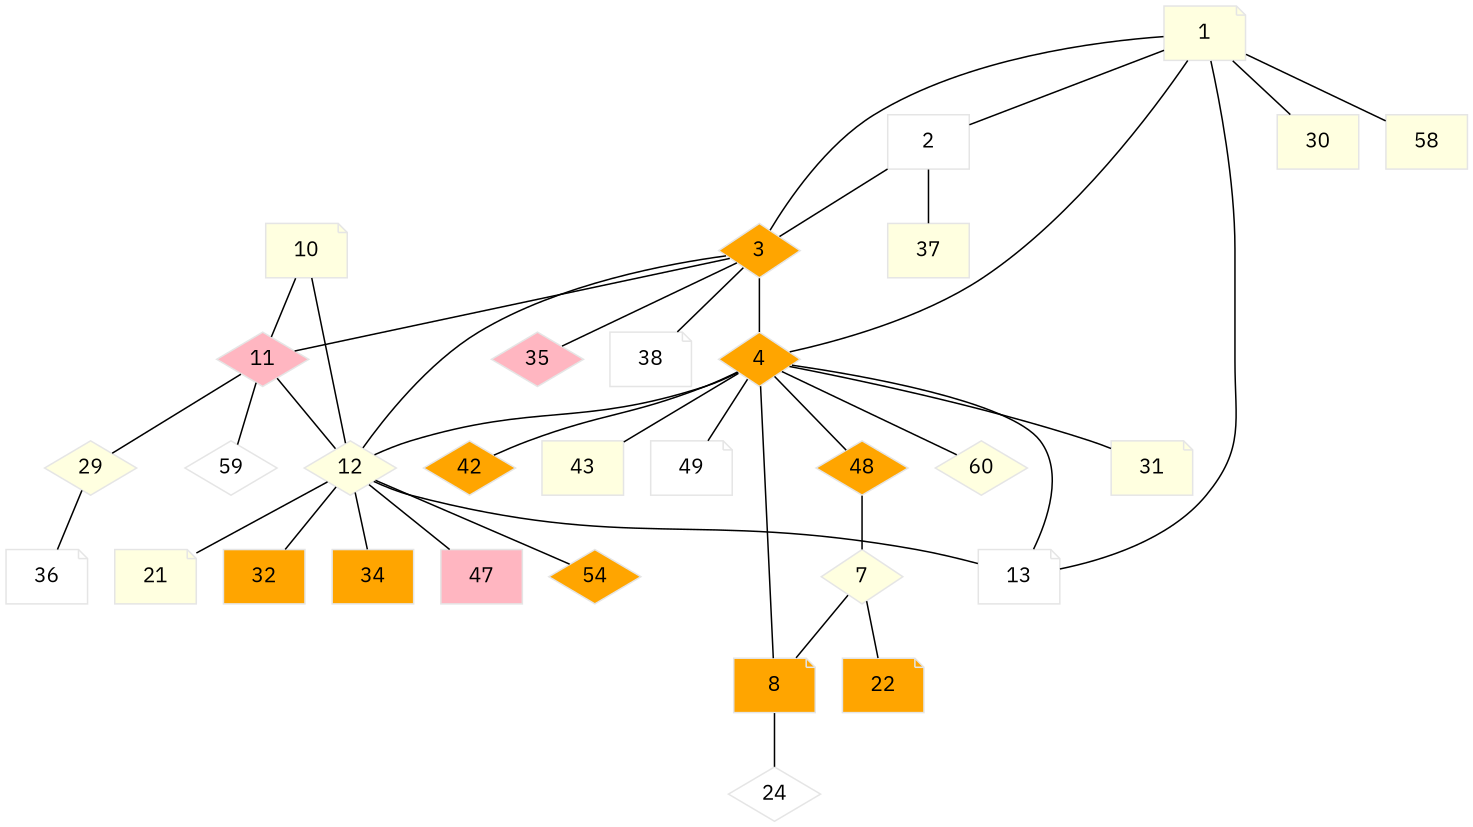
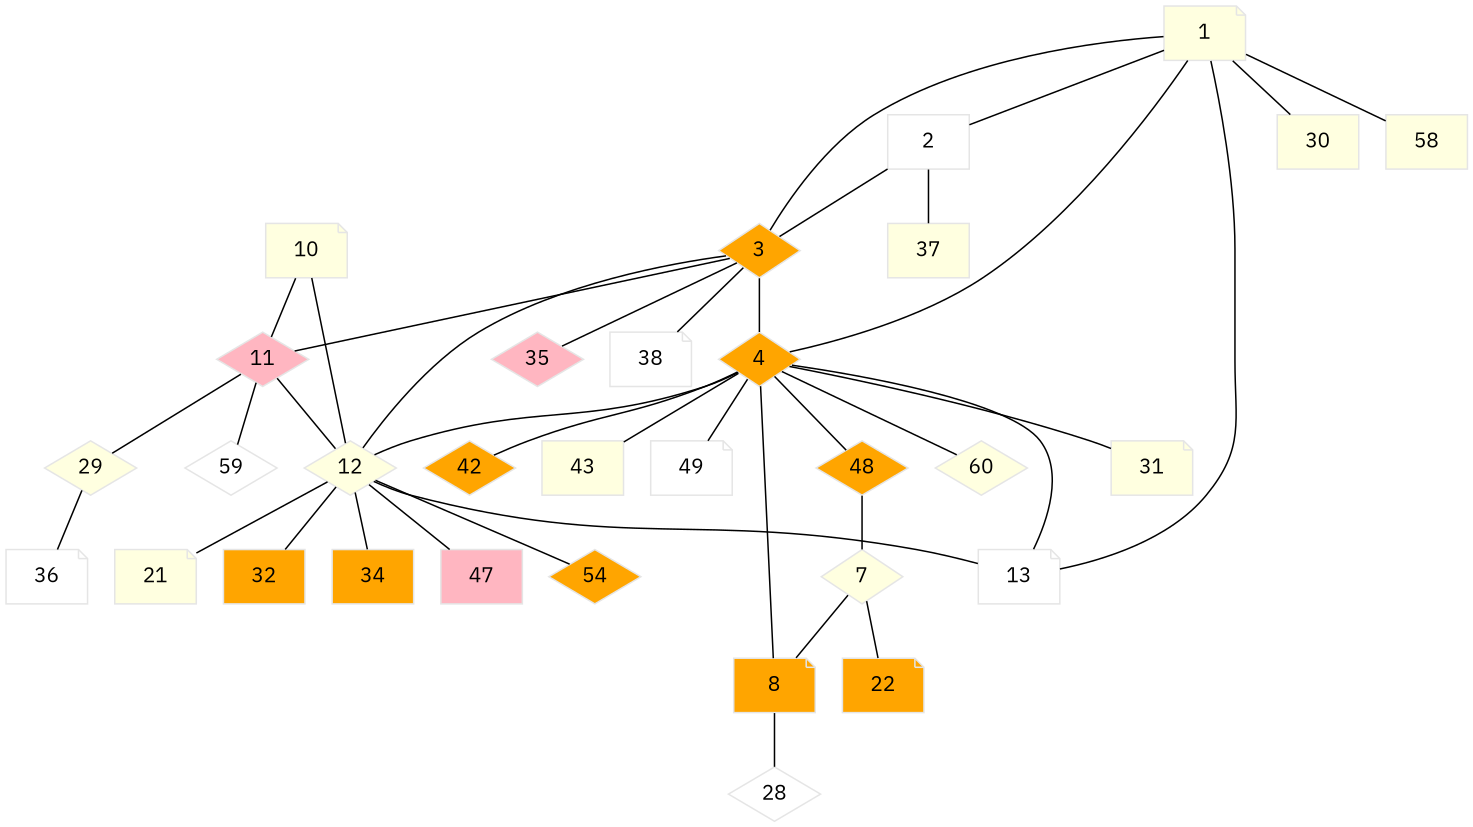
(774, 794) -> (774, 794)
